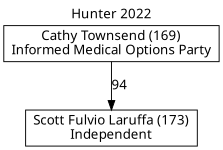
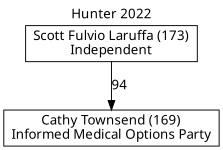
(111, 81) -> (111, 81)
